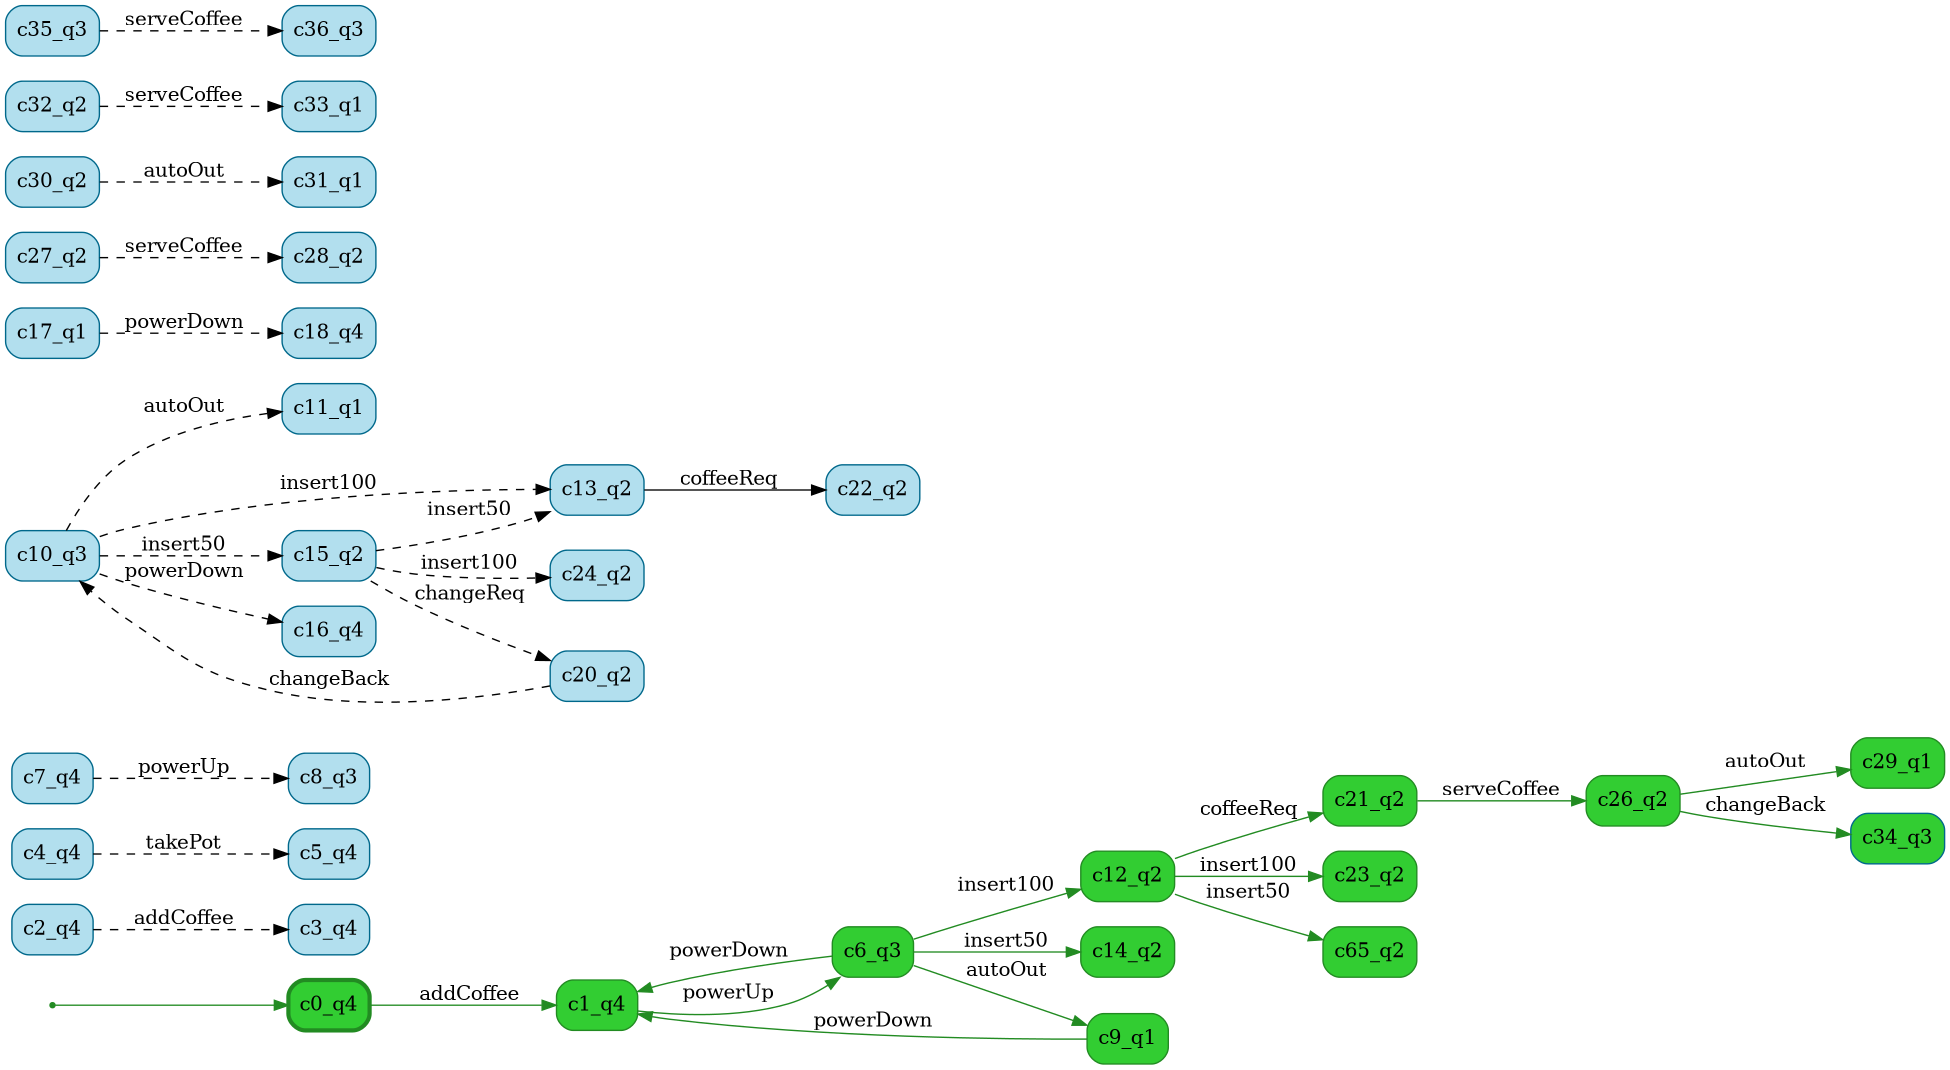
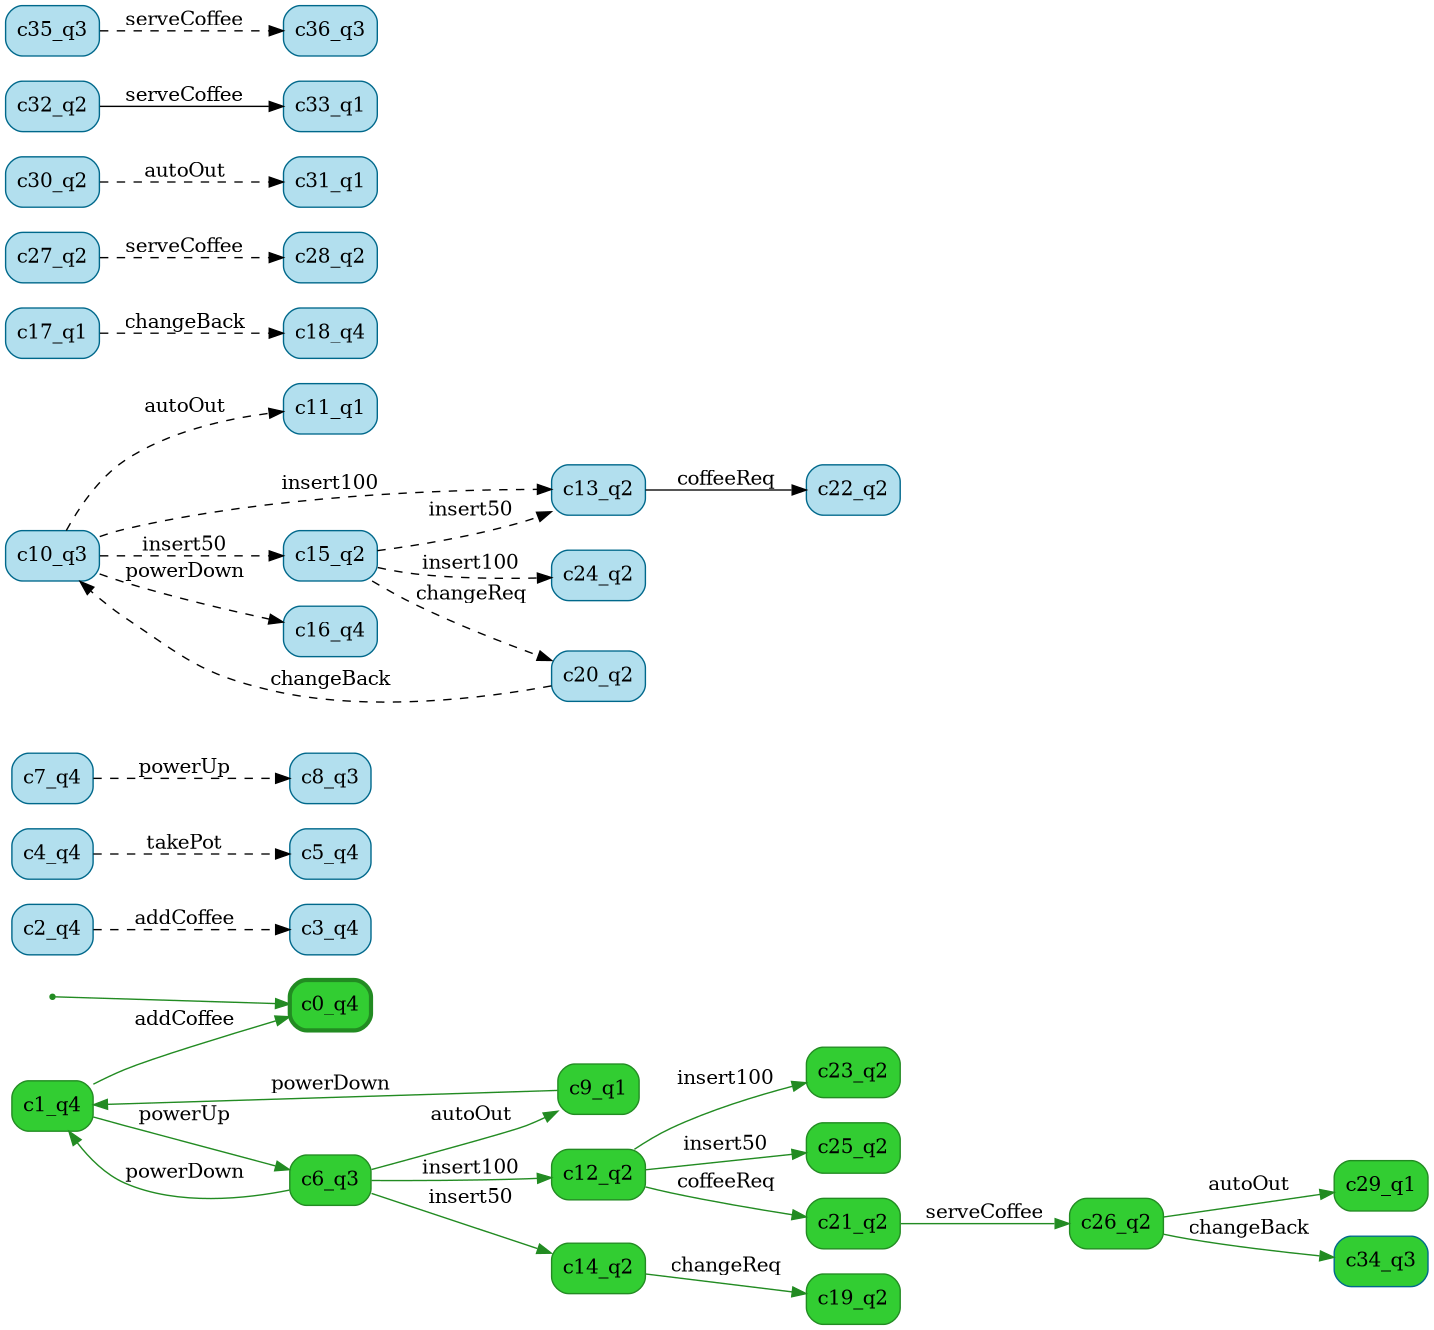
(184, 106) -> (184, 106)
(184, 323) -> (185, 323)
(1370, 952) -> (853, 1148)
(456, 1005) -> (183, 1049)
none -> (853, 1299)
